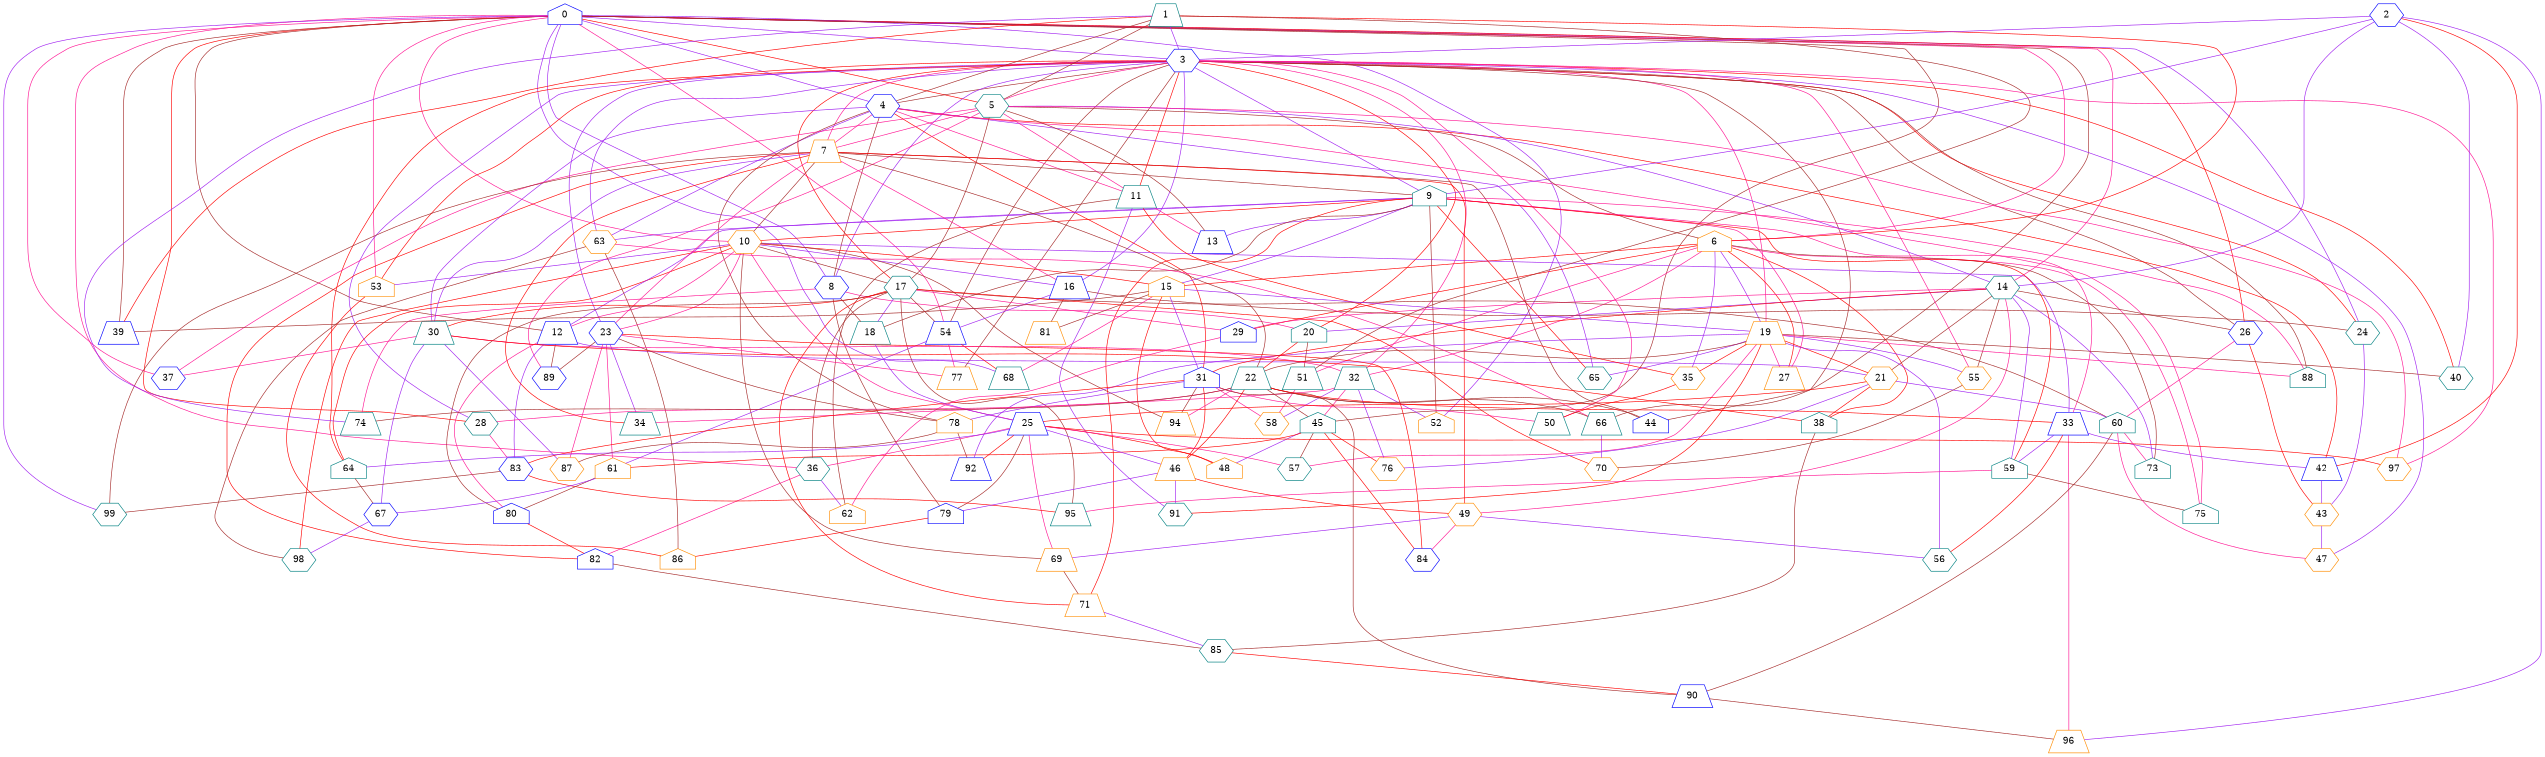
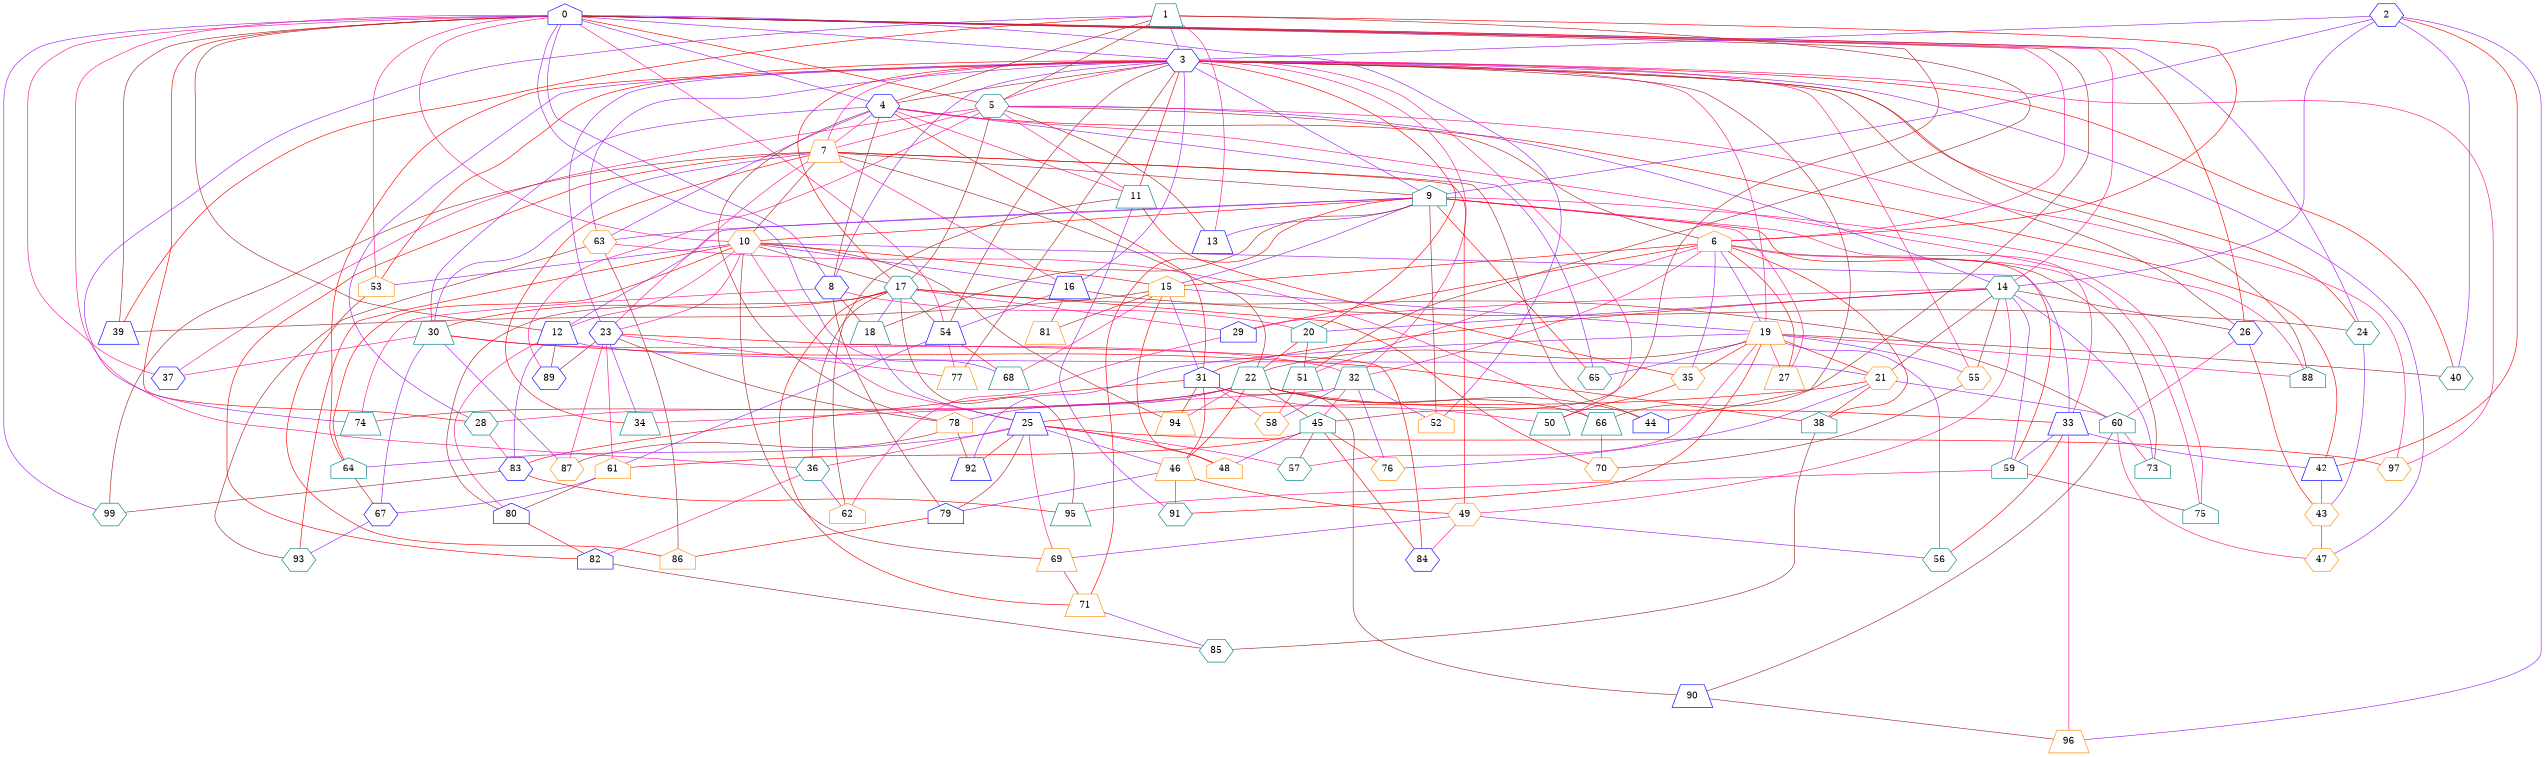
(1177, 221) -> (1224, 133)
(1077, 399) -> (1101, 404)
(299, 560) -> (299, 560)
(1454, 673) -> none
